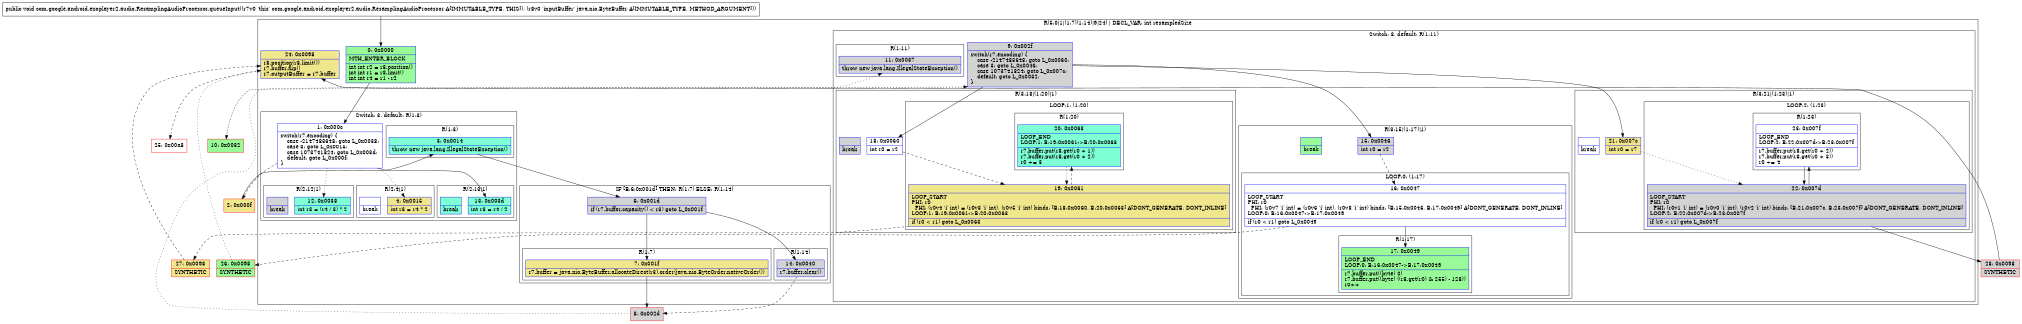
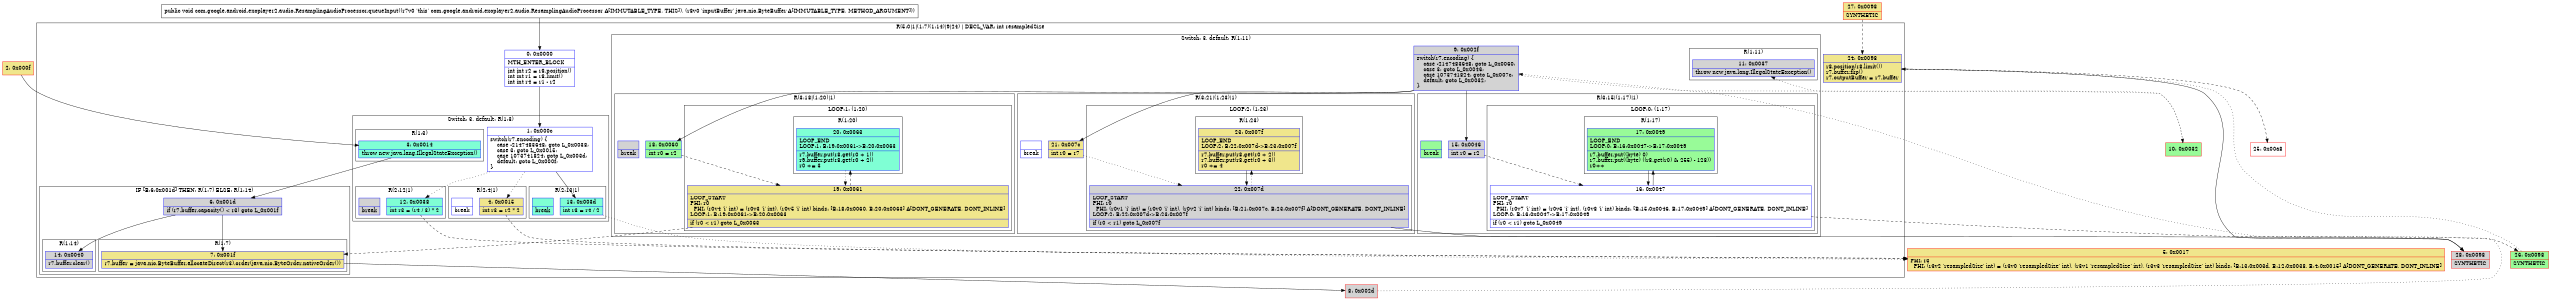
(381, 65) -> (540, 68)
(1209, 88) -> (2223, 128)
(885, 146) -> (664, 149)
(1807, 146) -> (1249, 149)
(1058, 157) -> (837, 161)
(266, 170) -> none
none -> (1648, 176)
(1809, 178) -> (1252, 180)
(409, 210) -> (501, 211)
(529, 233) -> (512, 244)
none -> (2176, 260)
(738, 309) -> none
